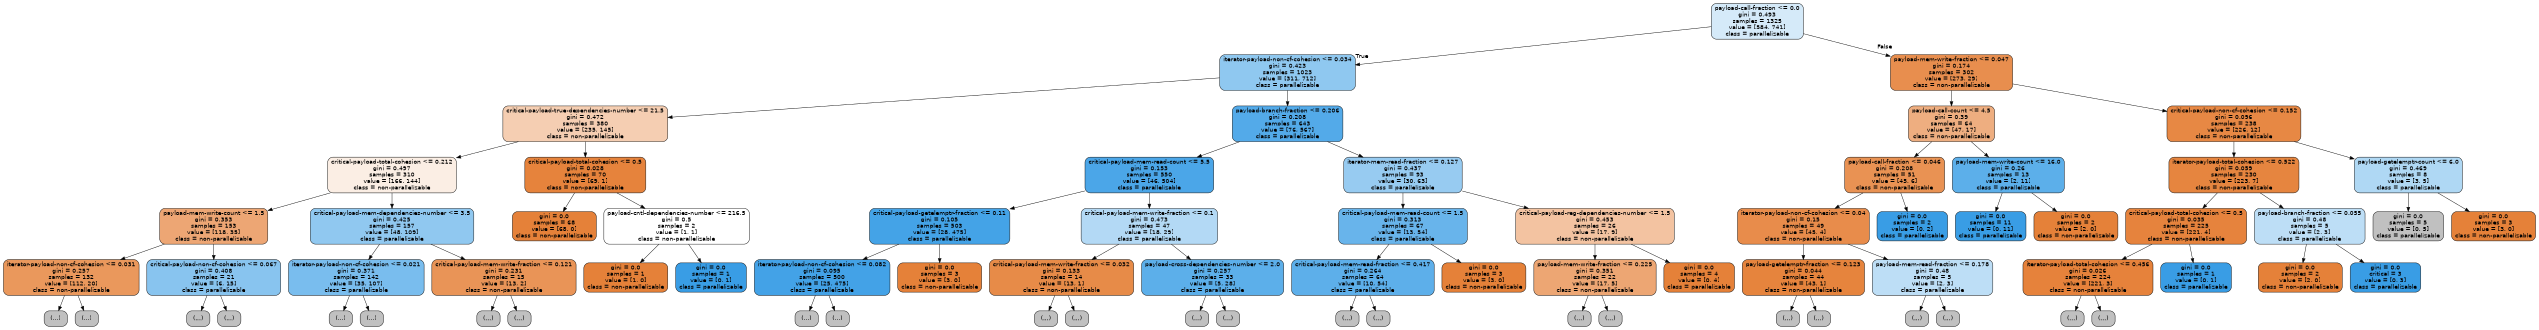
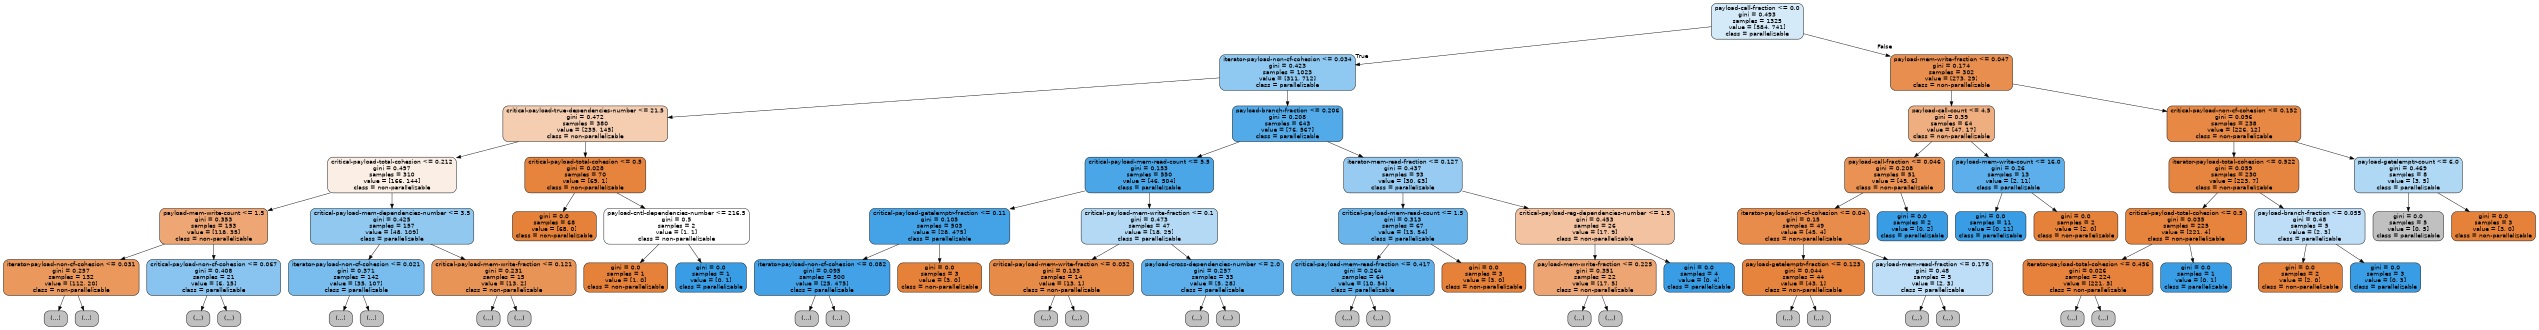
(1699, 277) -> (1699, 277)
(2385, 277) -> (2385, 277)
